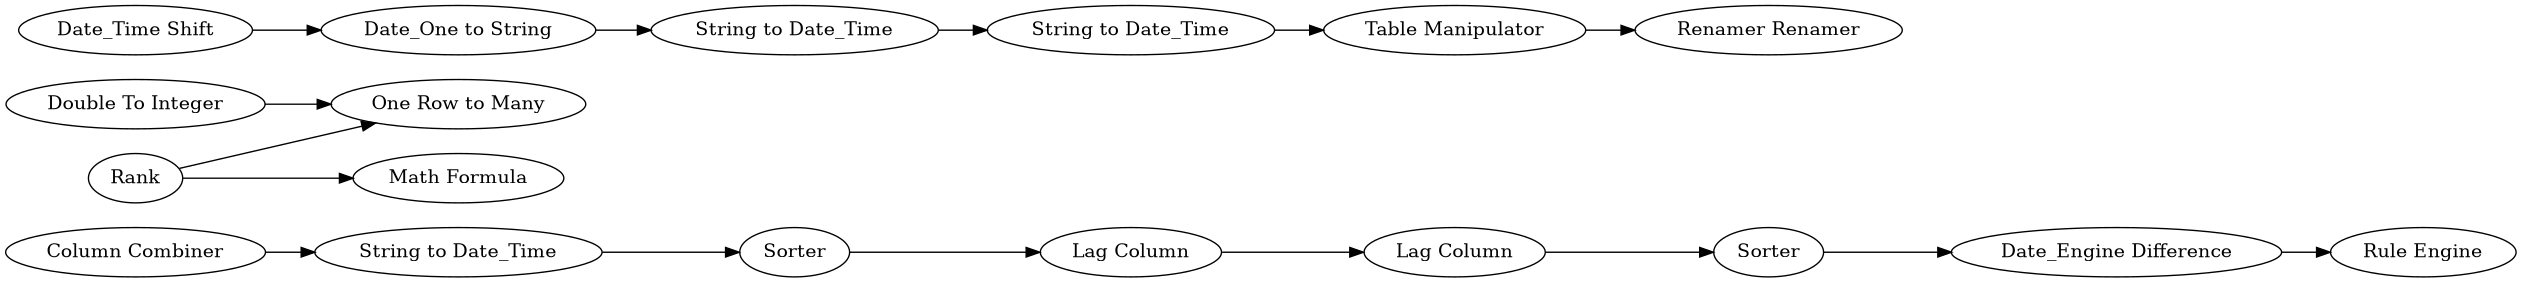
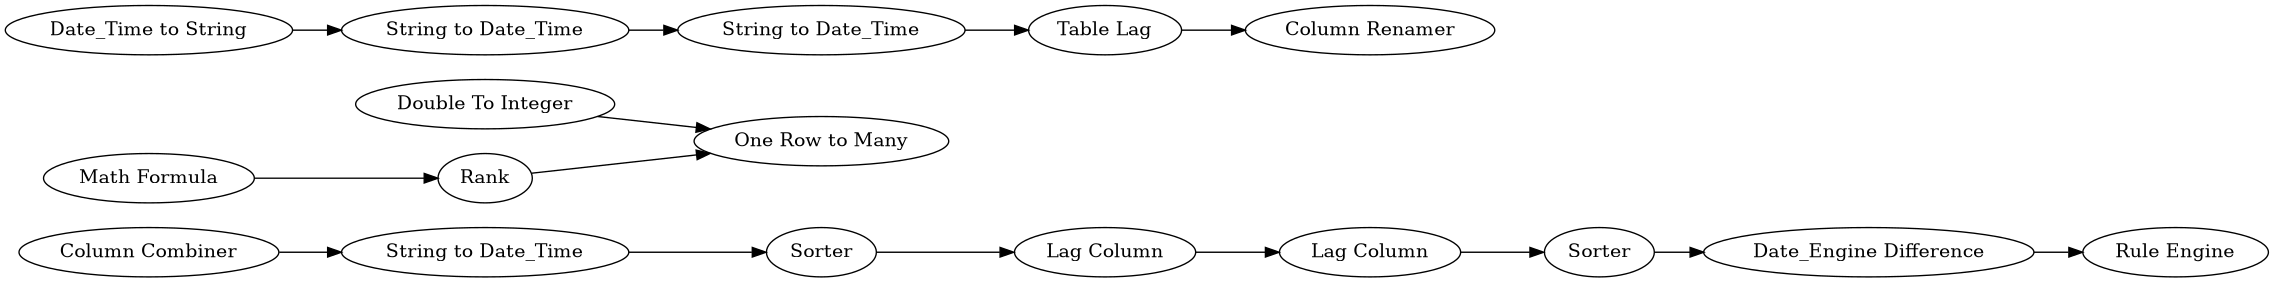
(136, 30) -> none
(458, 30) -> (149, 30)
(1455, 30) -> (1105, 30)
(1769, 30) -> (1370, 30)
(261, 178) -> (339, 178)
